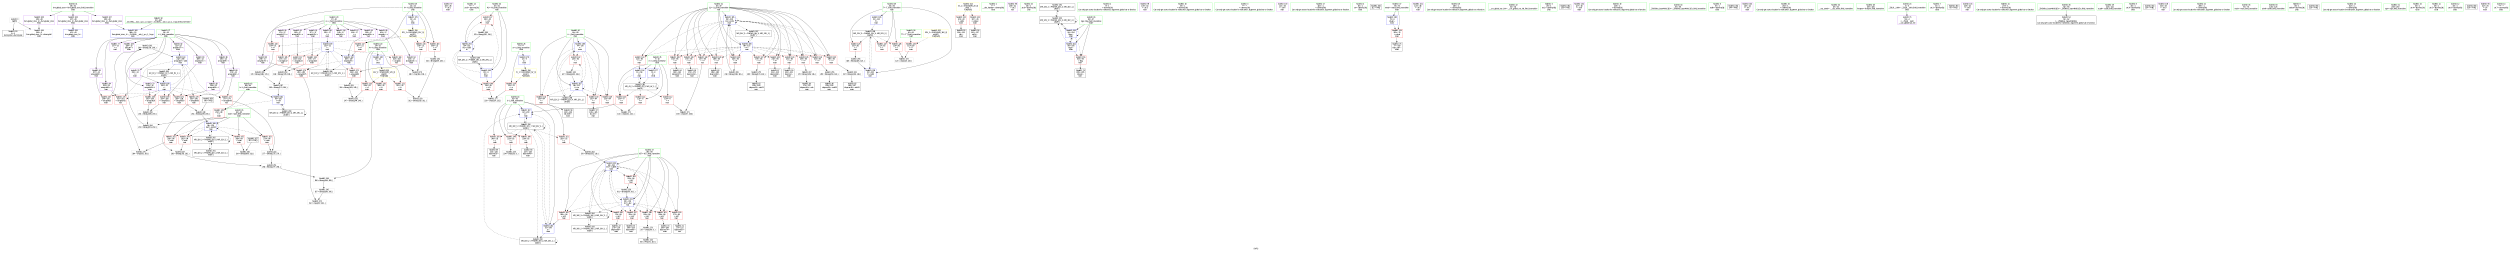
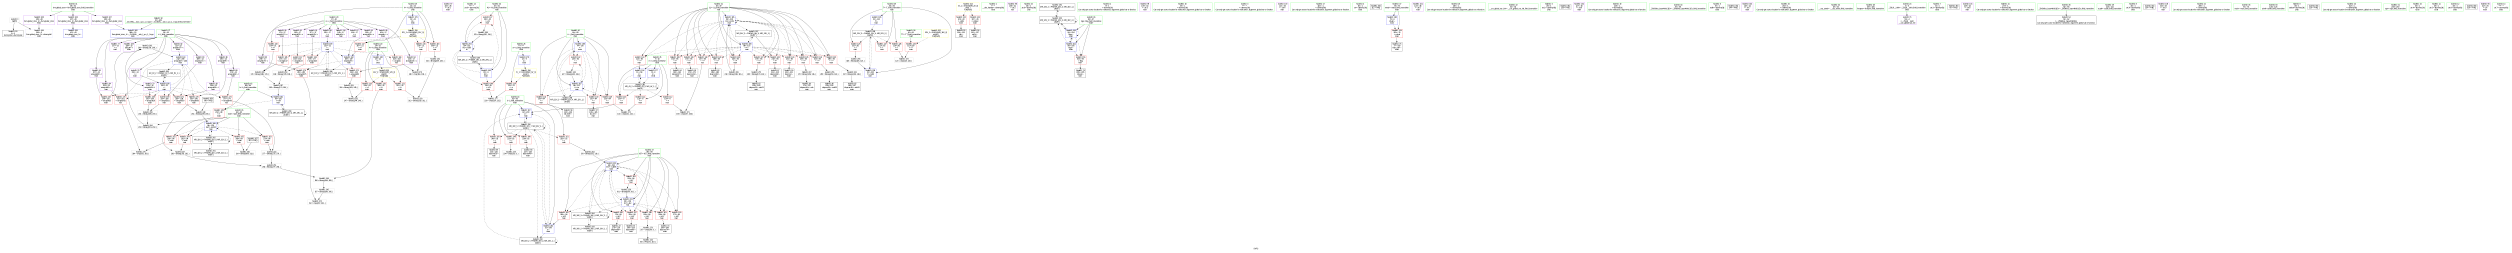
(770, 17) -> (763, 46)
(680, 229) -> none
